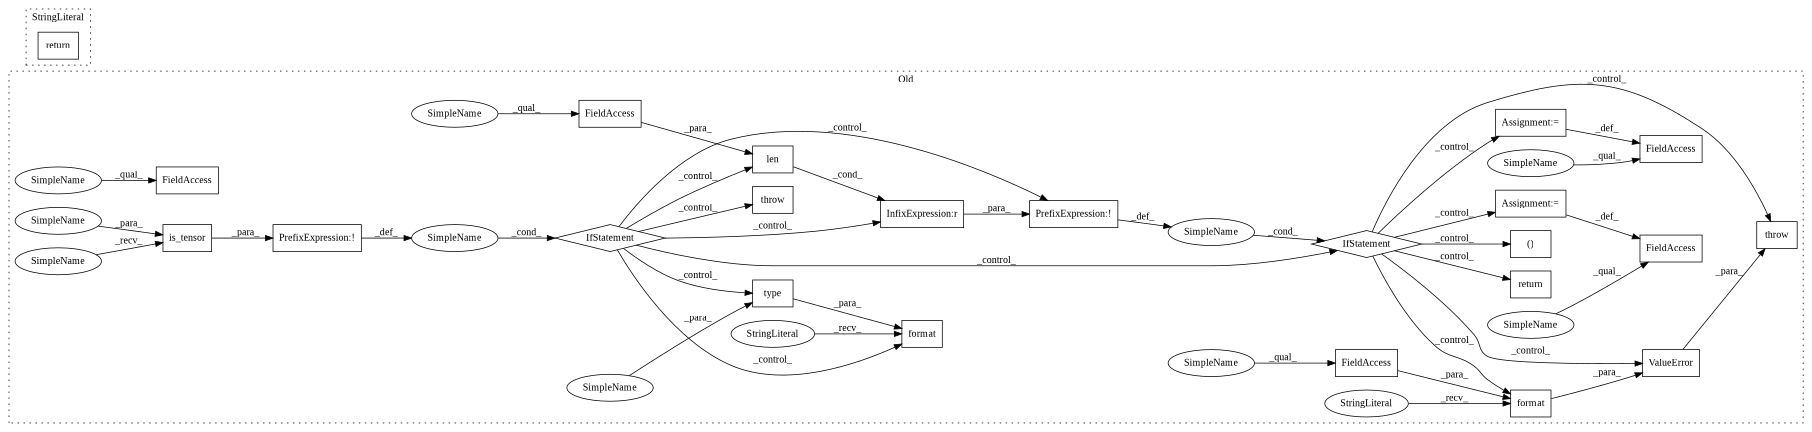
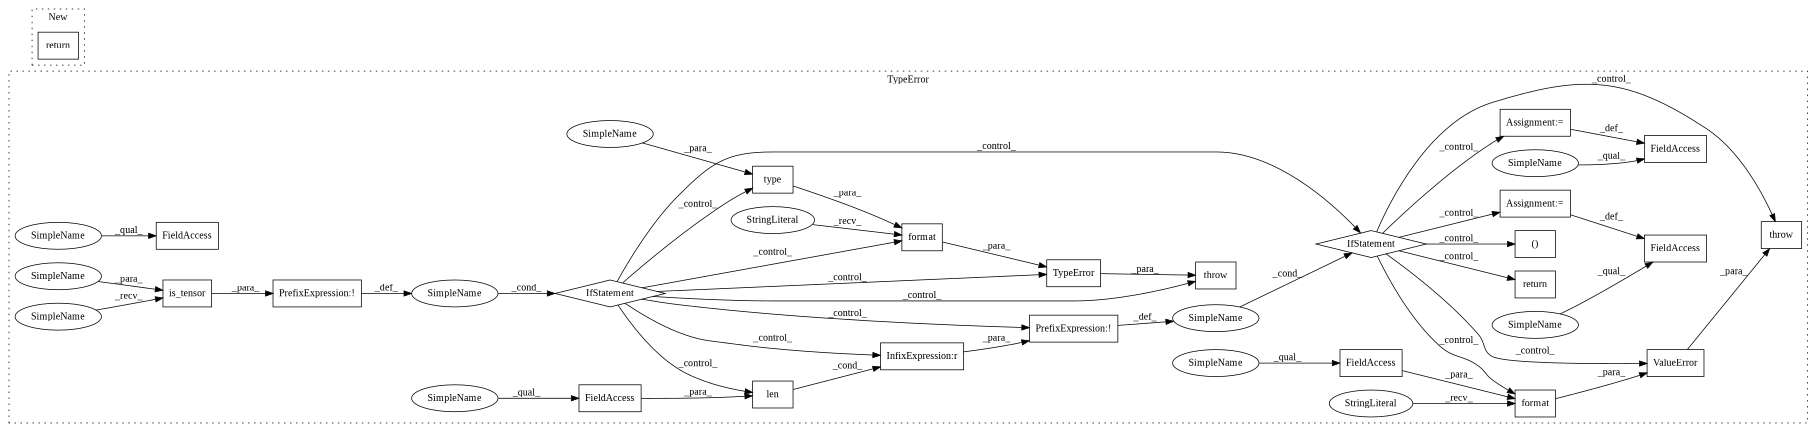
(58, 18) -> (58, 18)
(906, 80) -> (908, 80)
none -> (1074, 273)
